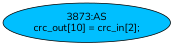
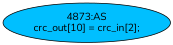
(87, 23) -> (87, 23)
